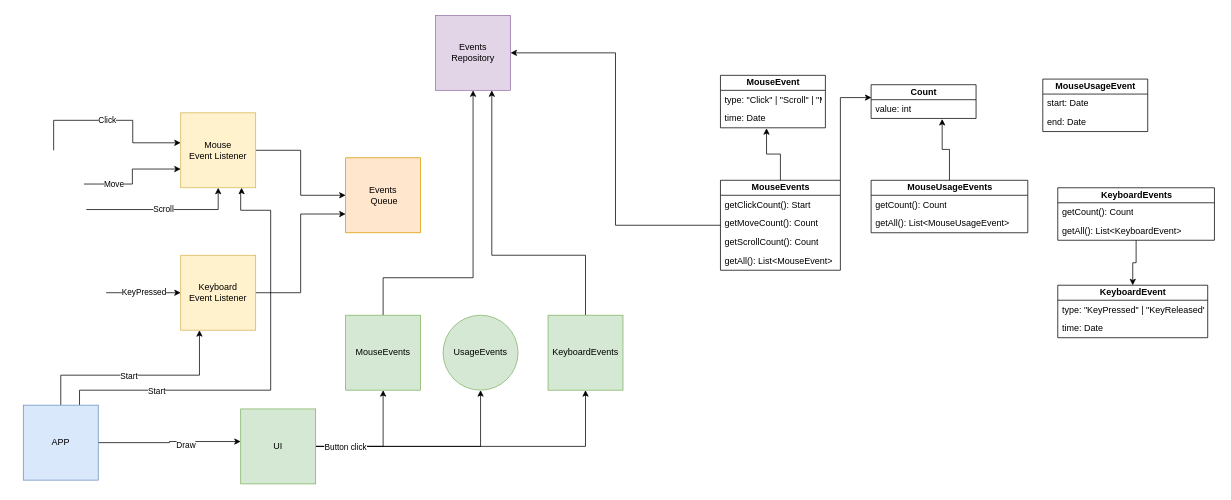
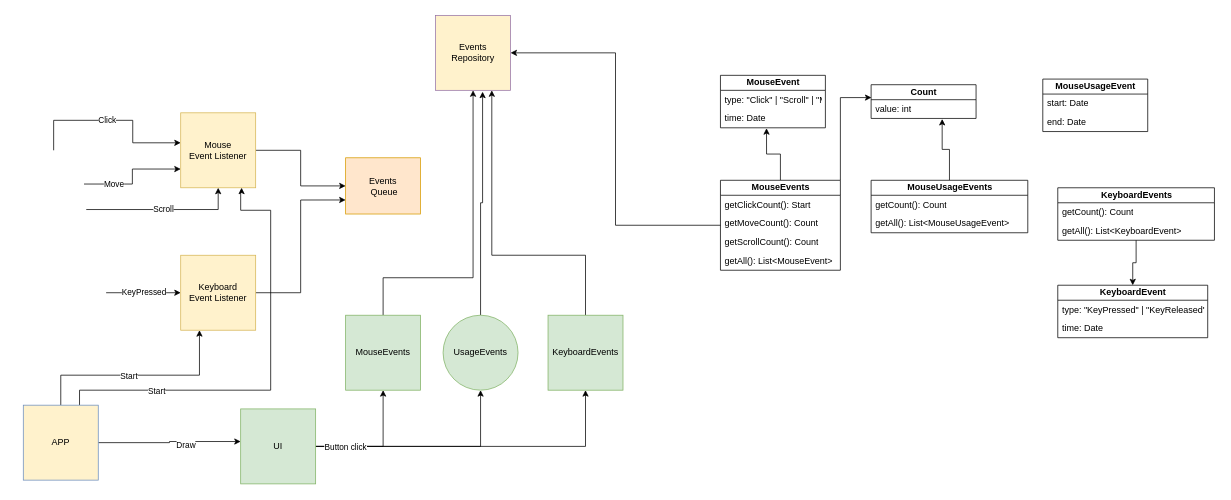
(473, 53) -> (473, 53)
(383, 195) -> (383, 186)
none -> (480, 205)
(60, 443) -> (60, 443)
